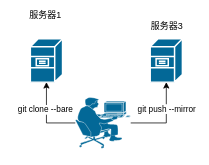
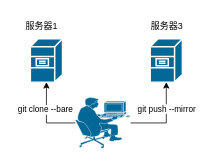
(45, 15) -> (42, 27)
